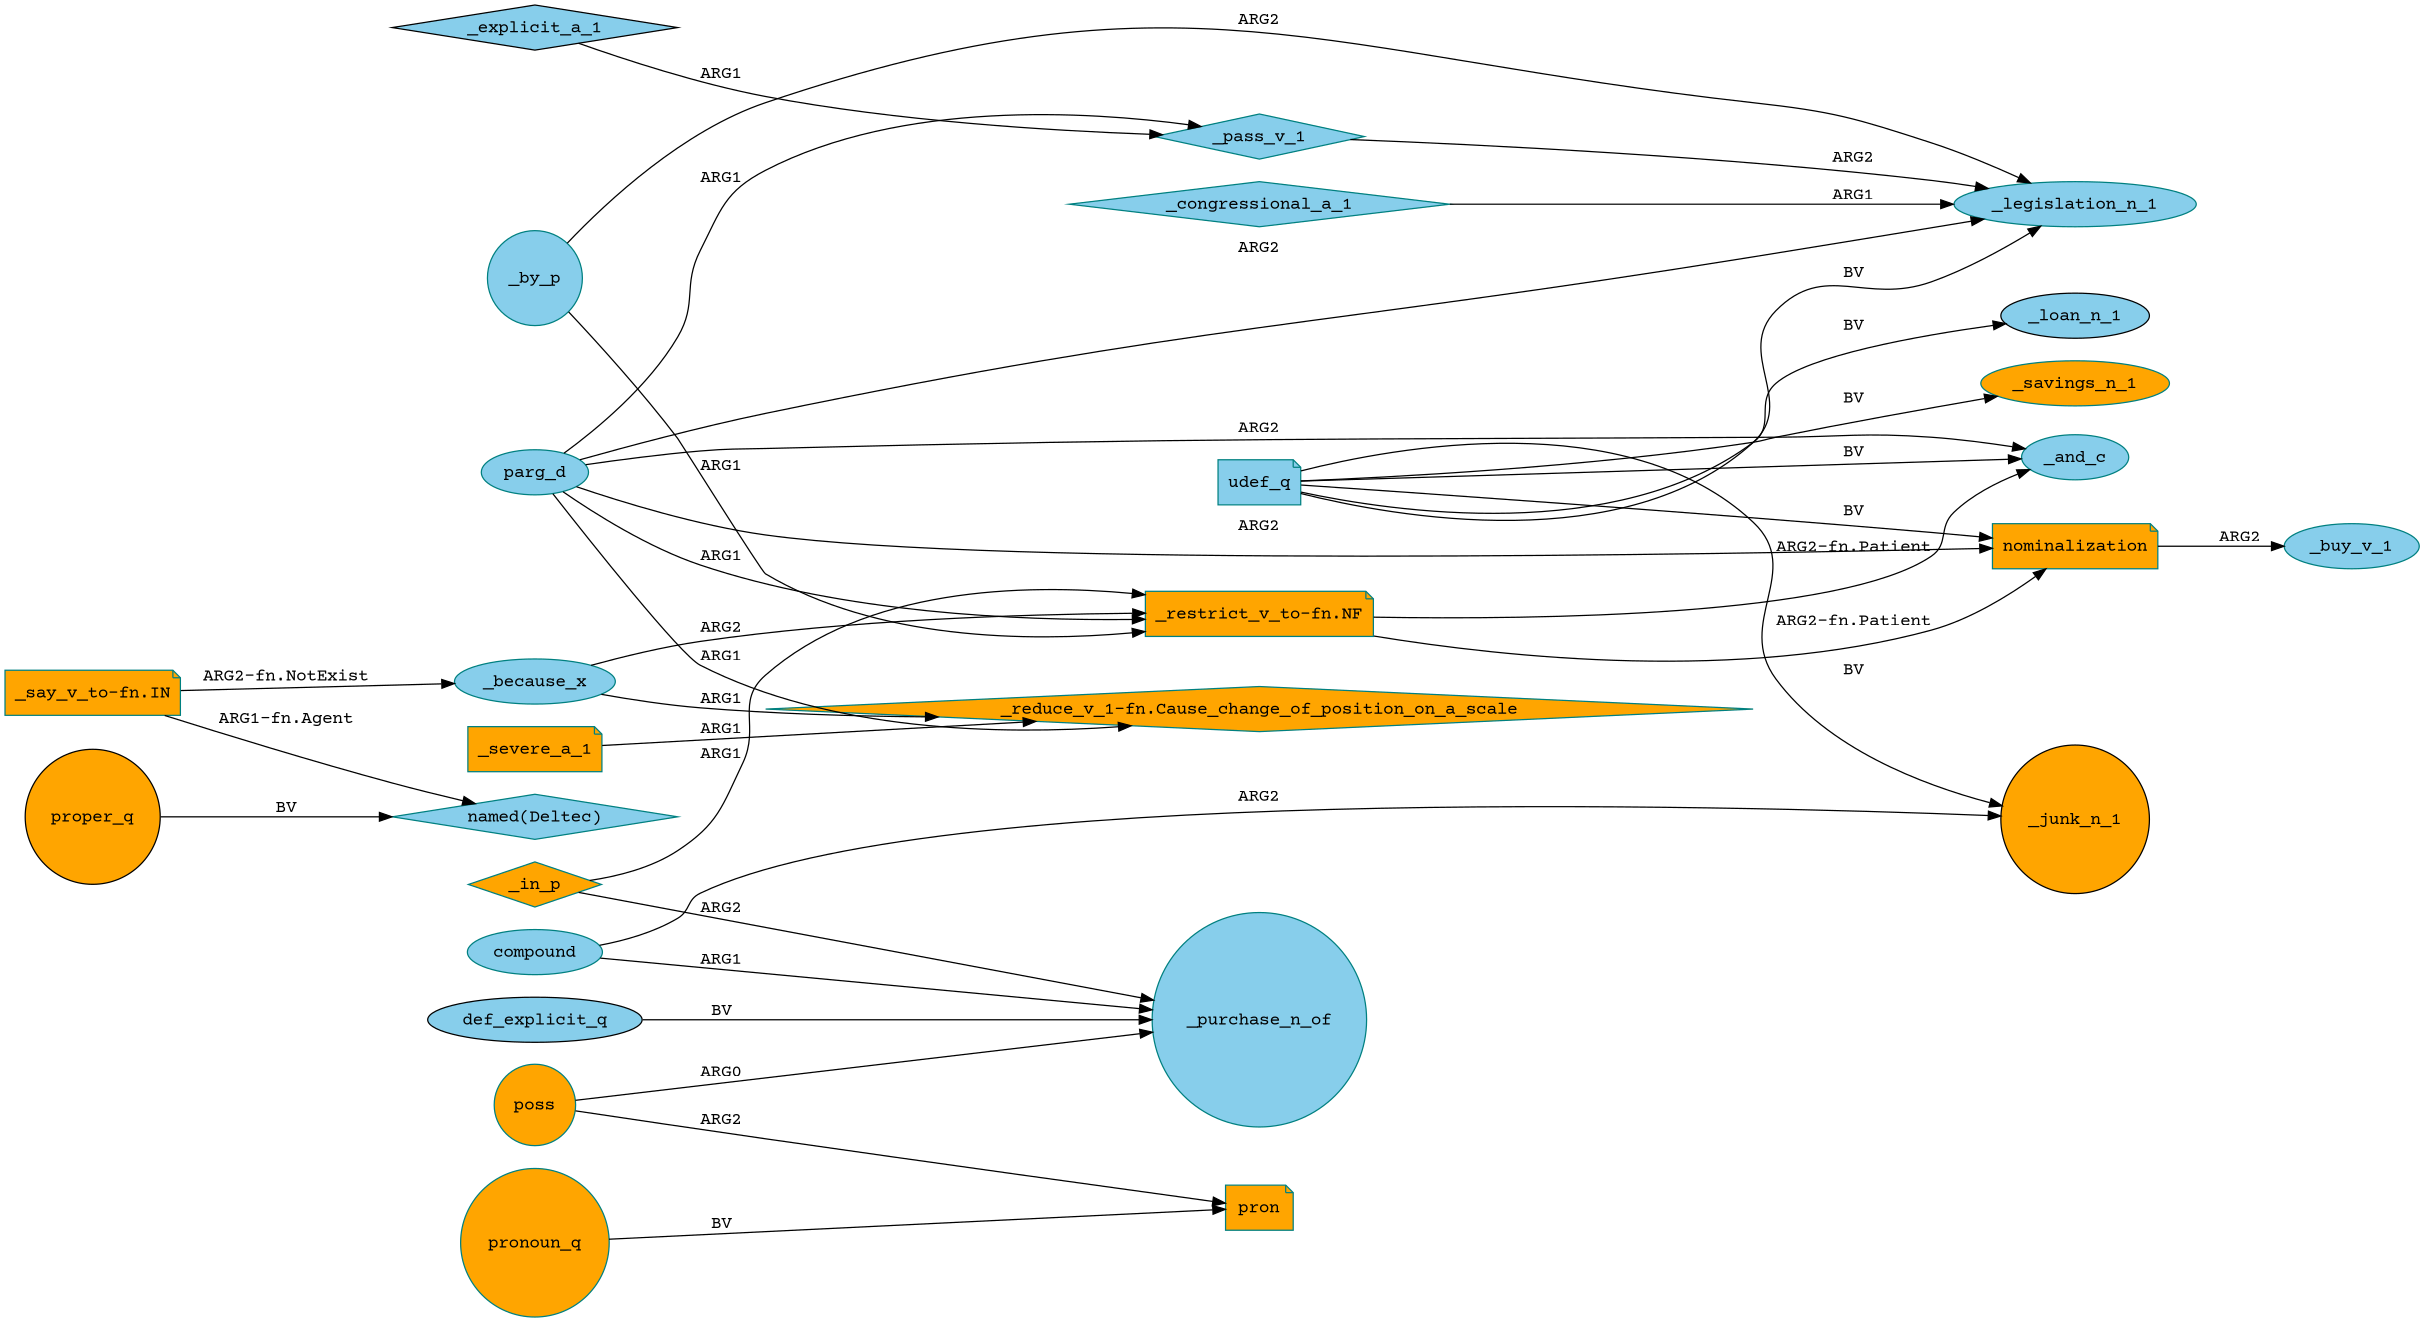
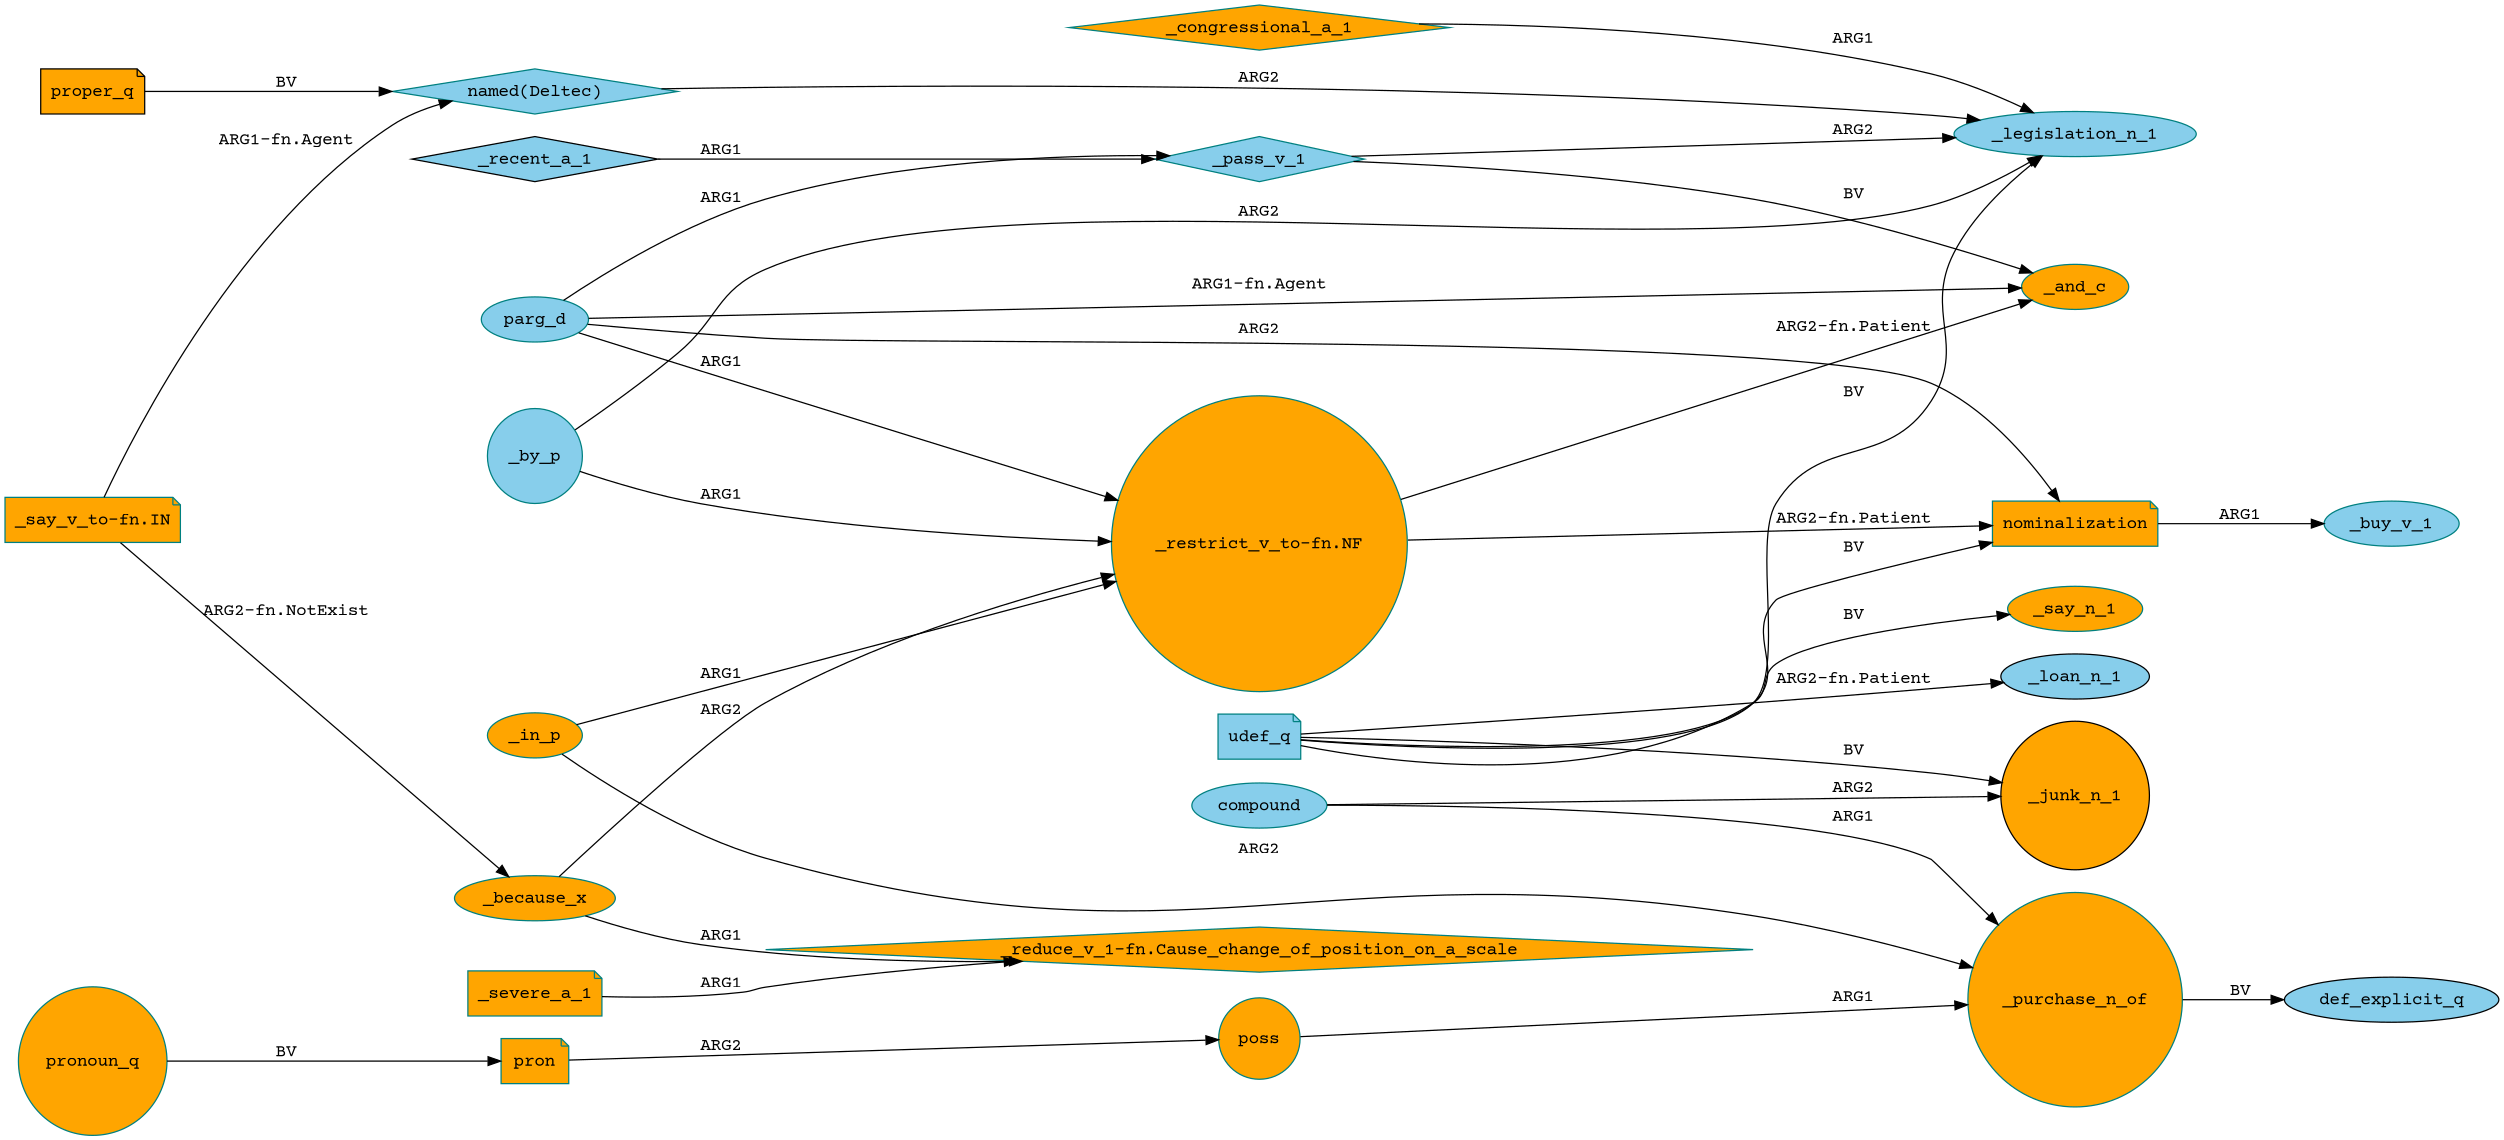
(535, 28) -> (535, 159)
(1259, 204) -> (1259, 28)
(1854, 325) -> (1854, 678)
(1273, 326) -> (1315, 89)
(2075, 383) -> (2075, 609)
(1259, 428) -> (1259, 284)
(2075, 457) -> (2075, 287)
(1637, 471) -> (1691, 190)
(2240, 537) -> (2240, 514)
(1259, 614) -> (1259, 544)
(535, 681) -> (535, 898)
(794, 701) -> none
(93, 817) -> (93, 91)
(535, 884) -> (535, 735)
(891, 1020) -> (2227, 1000)
(1259, 1020) -> (2075, 1000)
(722, 1072) -> (1854, 997)
(894, 1157) -> (887, 1050)
